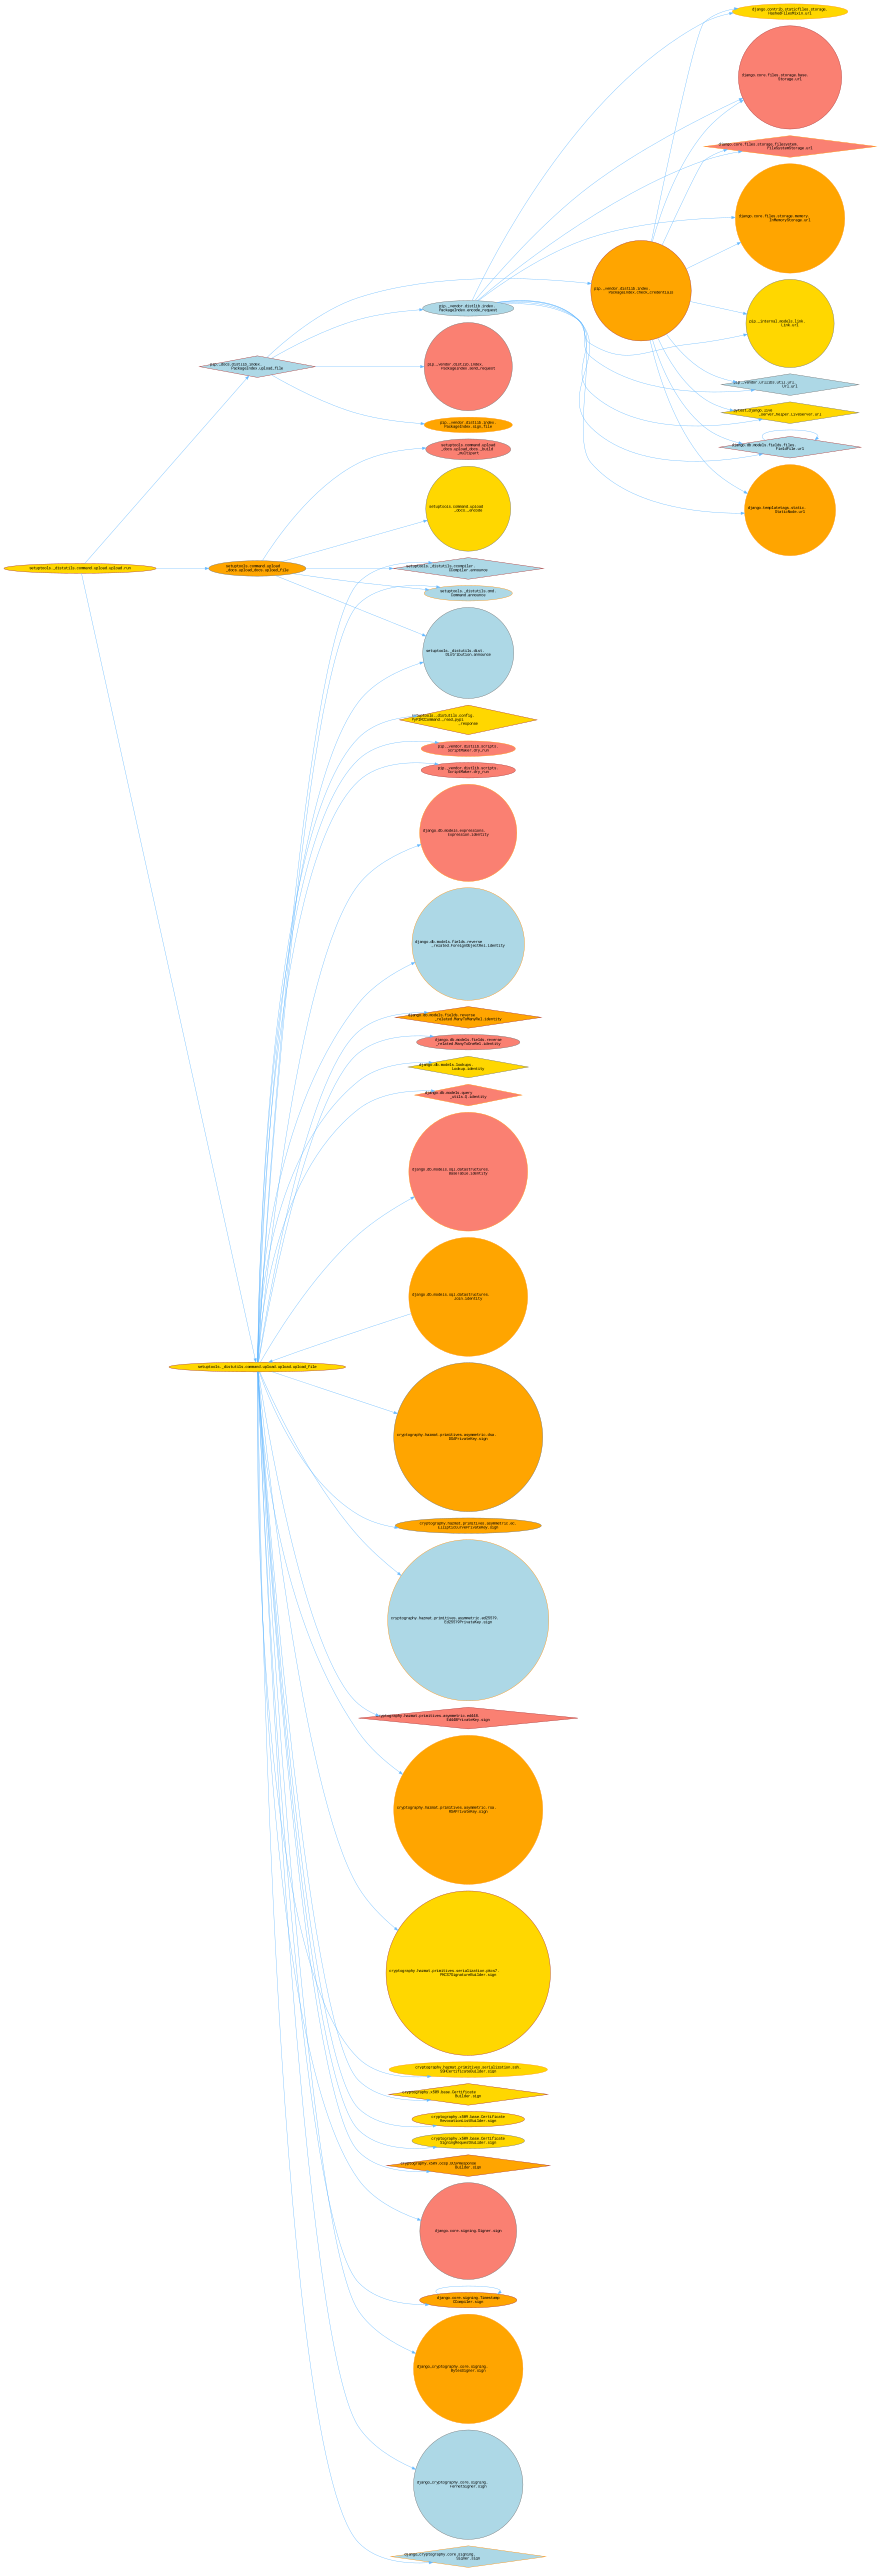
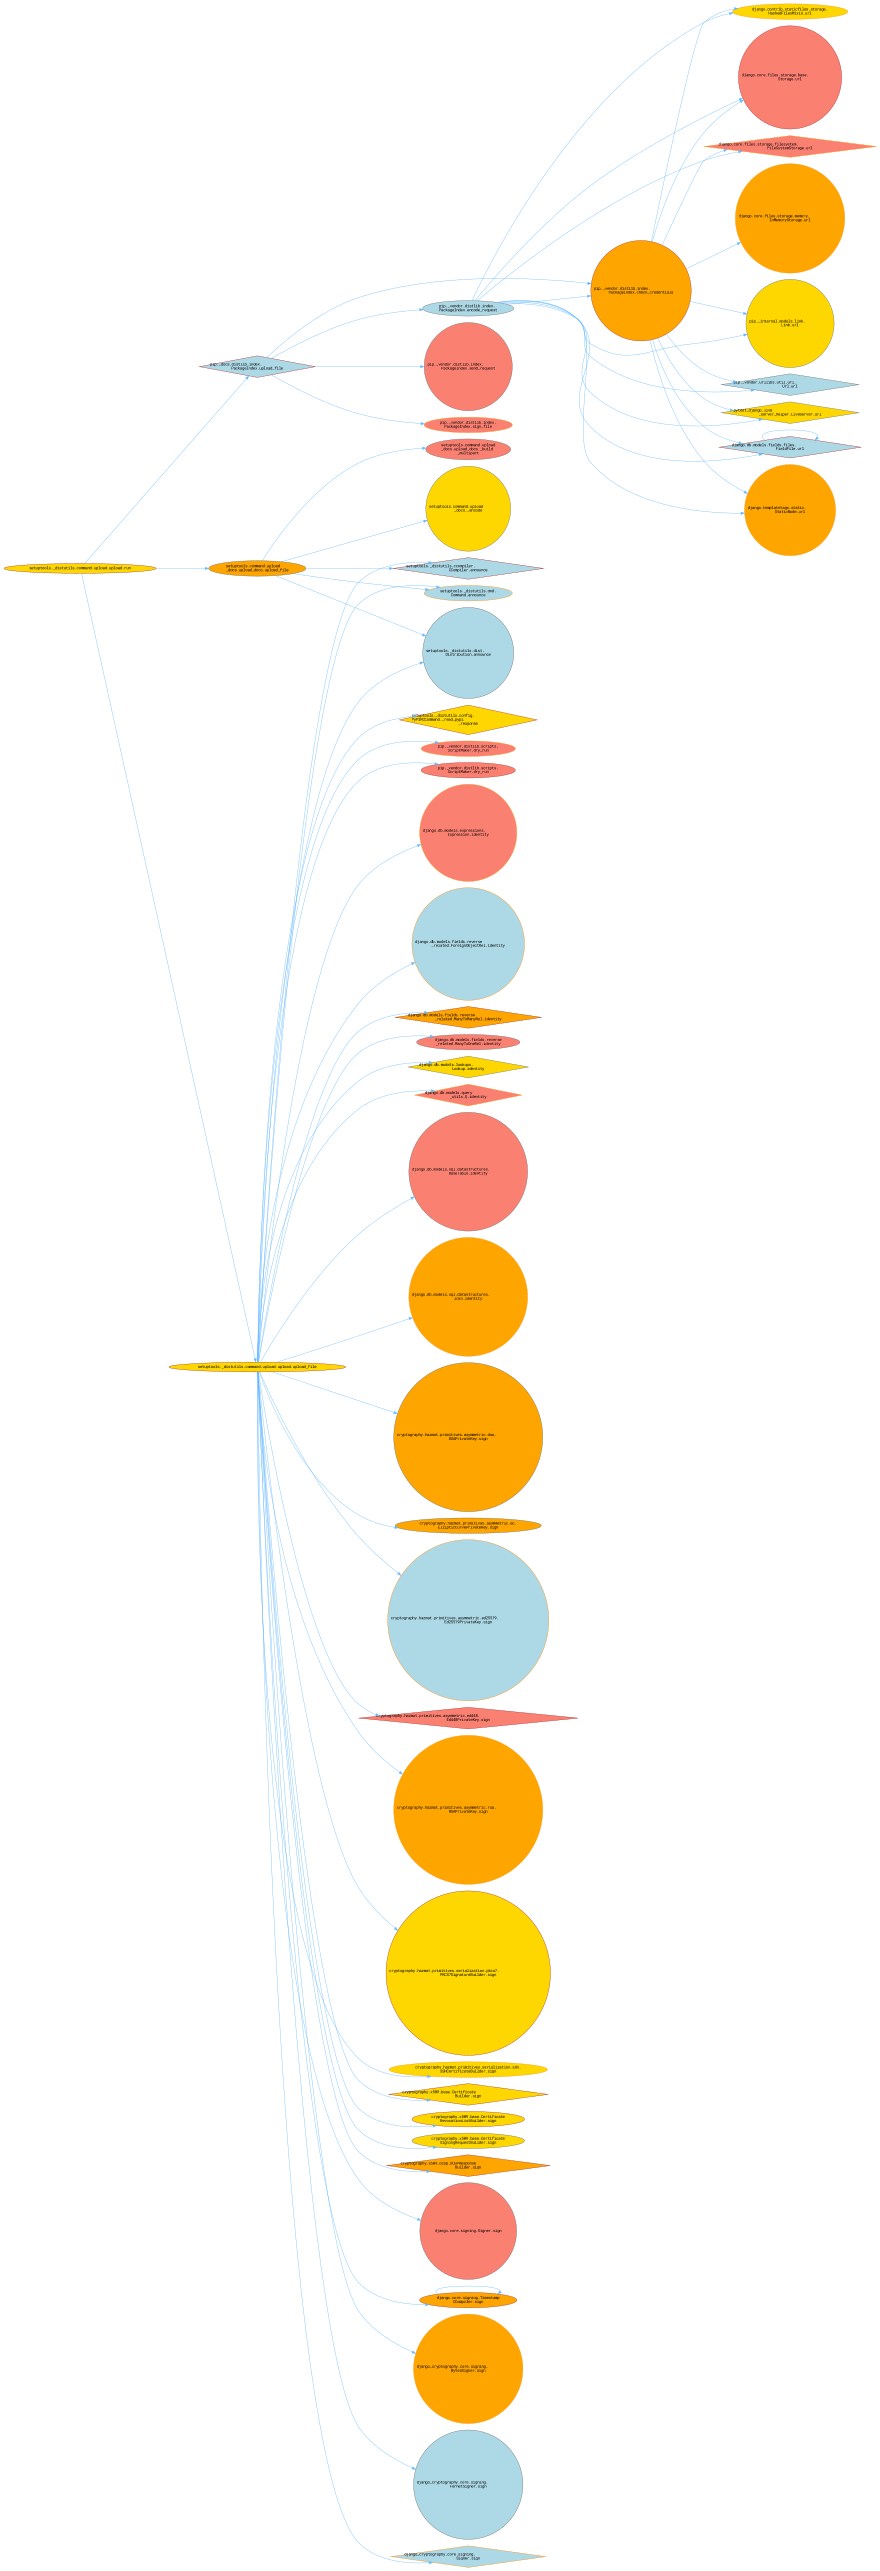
(597, 236) -> (547, 300)
(468, 425) -> (468, 425)
(468, 1172) -> (468, 1172)
(342, 1337) -> (343, 1341)
